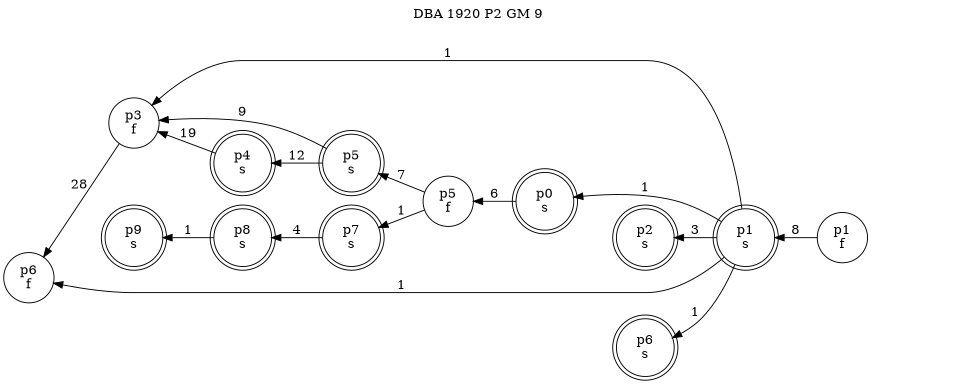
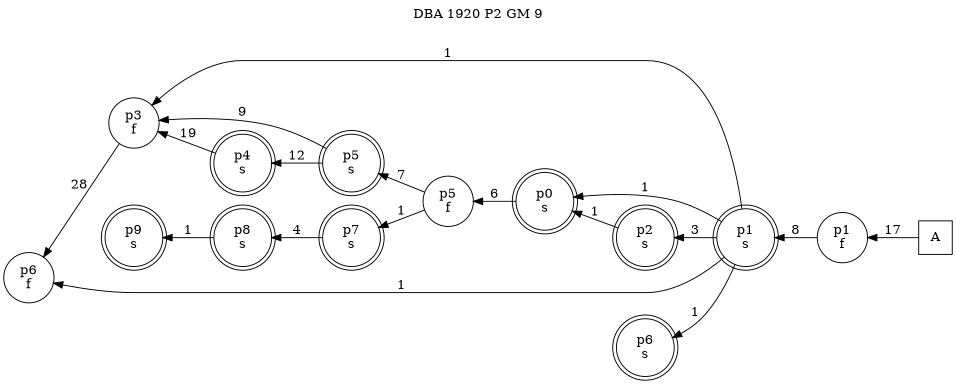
none -> (600, 221)
none -> (935, 238)
